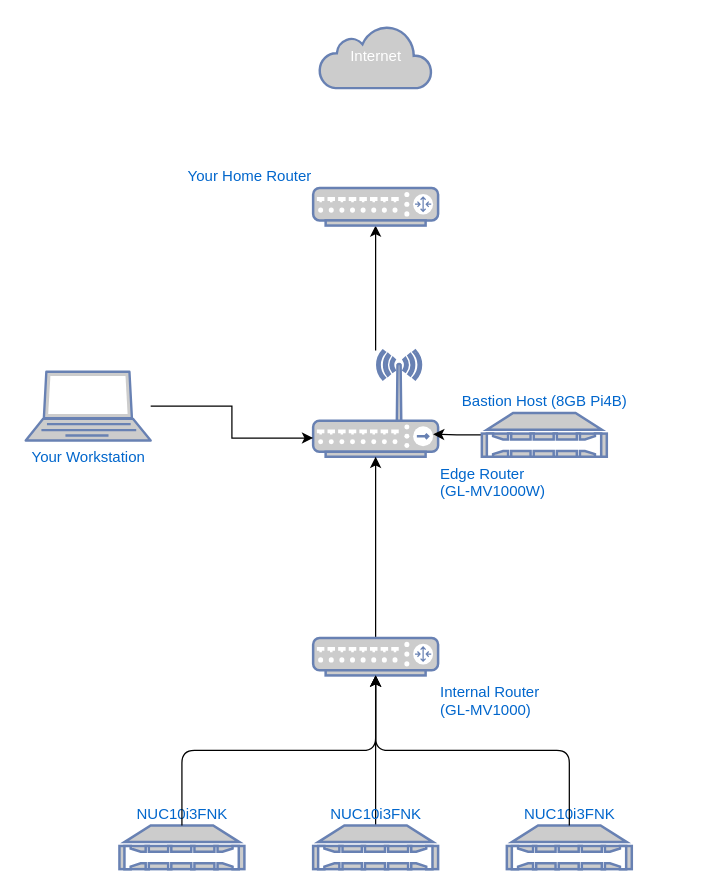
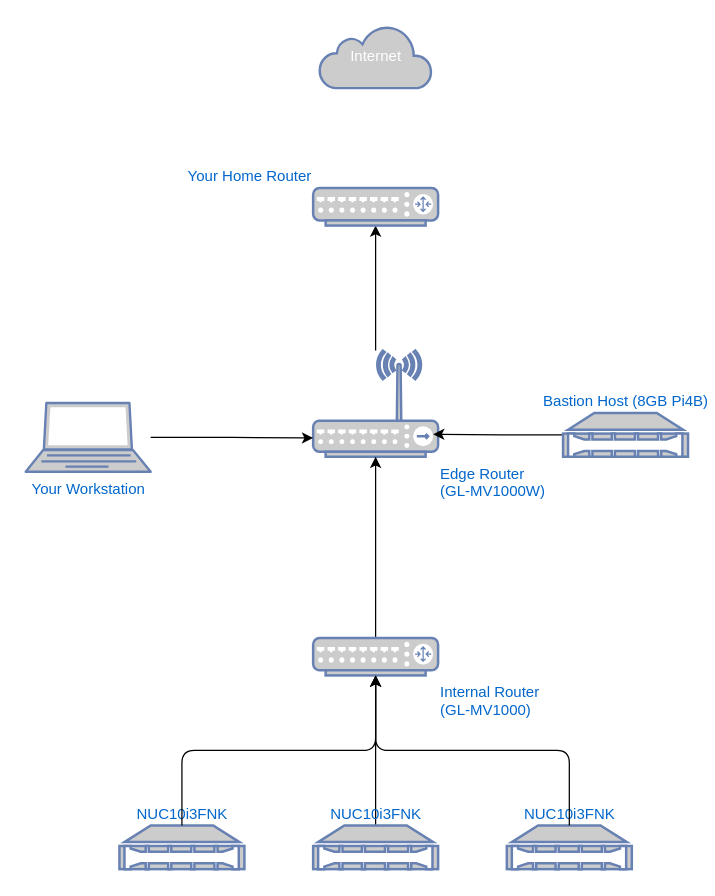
(88, 406) -> (88, 438)
(544, 435) -> (626, 435)
